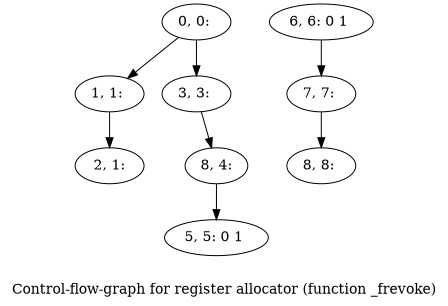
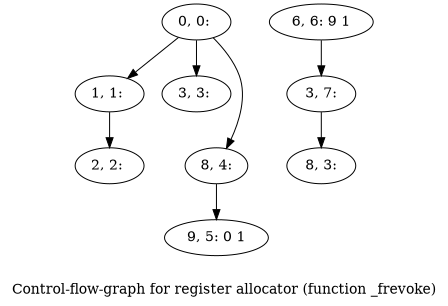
(321, 22) -> (321, 22)
(321, 94) -> (321, 94)
(205, 125) -> (242, 85)
(110, 166) -> (110, 166)
(321, 166) -> (321, 166)
(216, 238) -> (216, 238)
